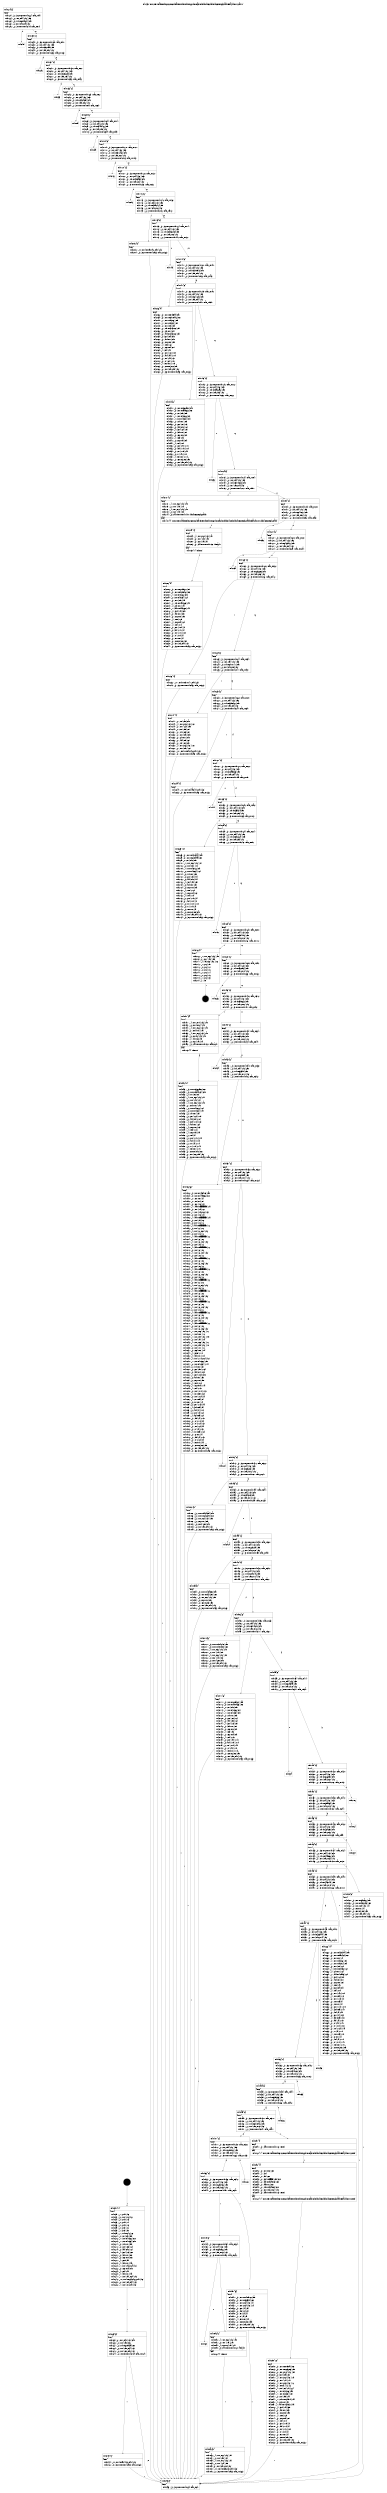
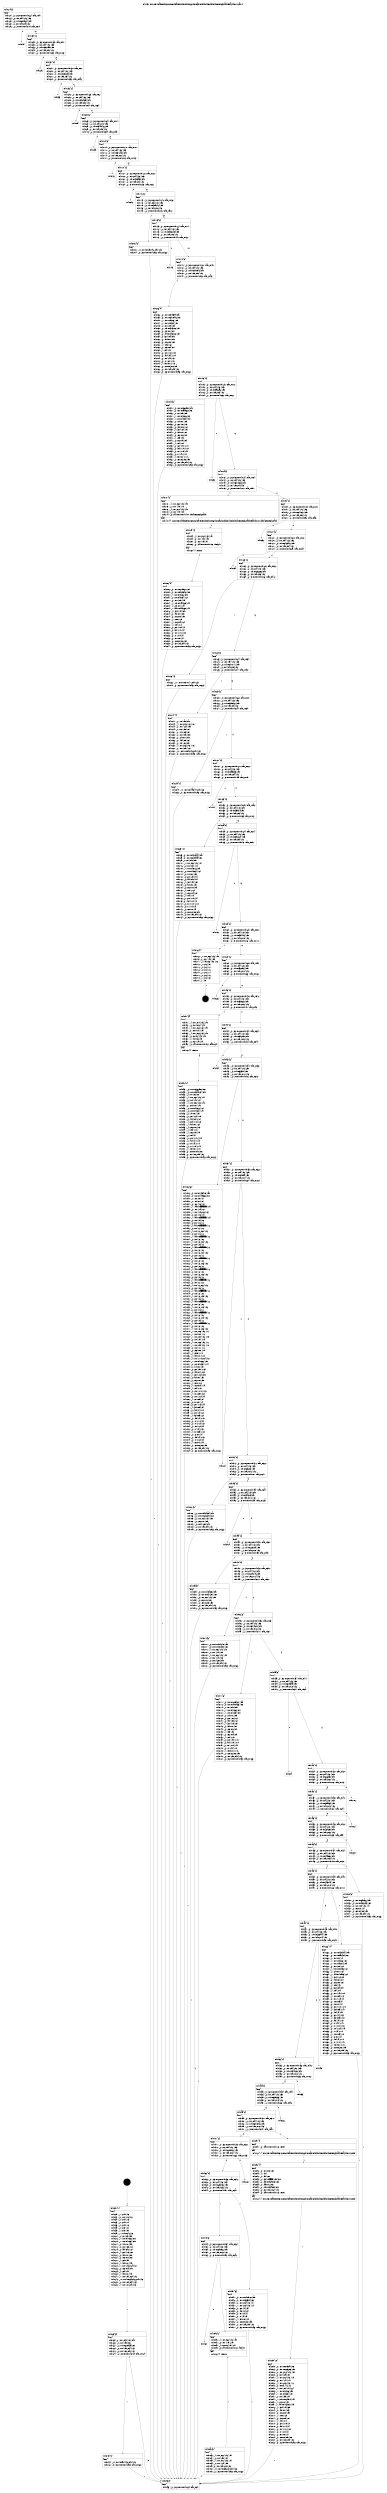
(195, 294) -> none
(223, 2401) -> (227, 2402)
